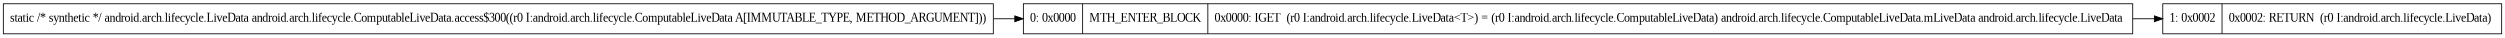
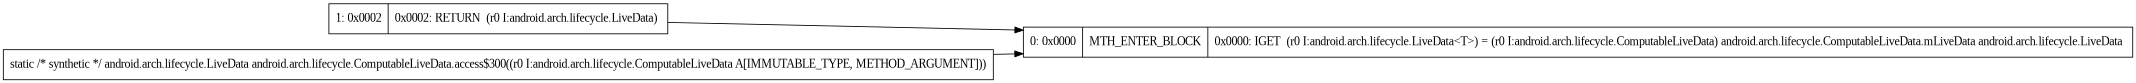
(2144, 19) -> (841, 26)
